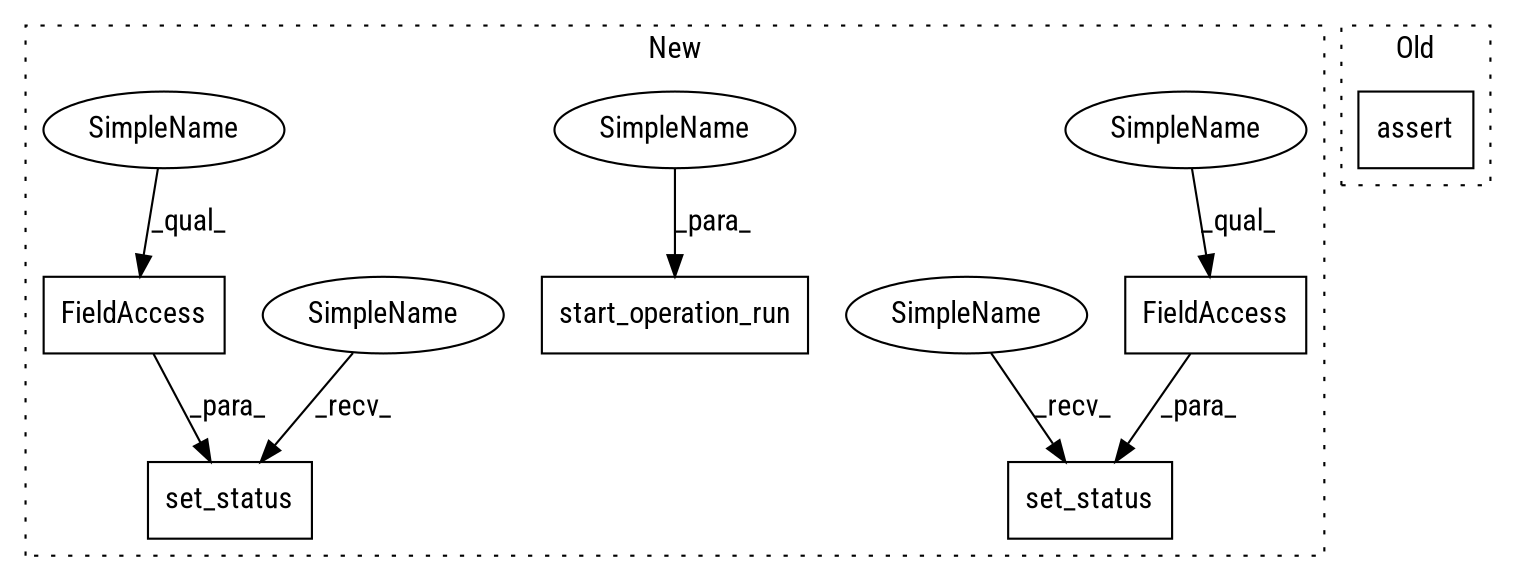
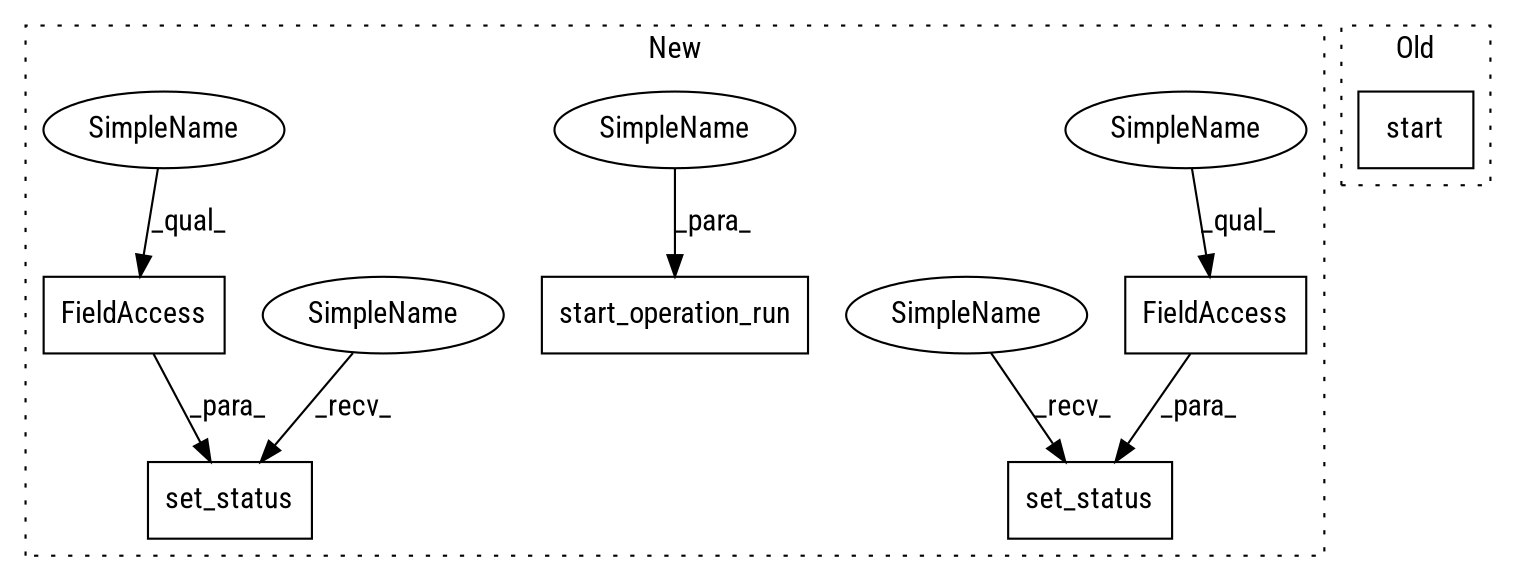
(1416, 130) -> (1416, 130)
